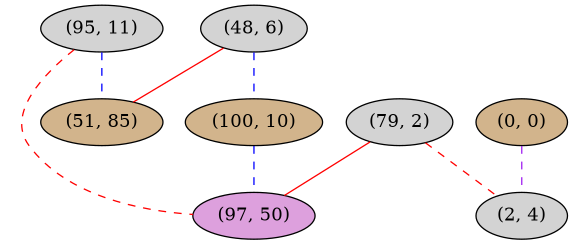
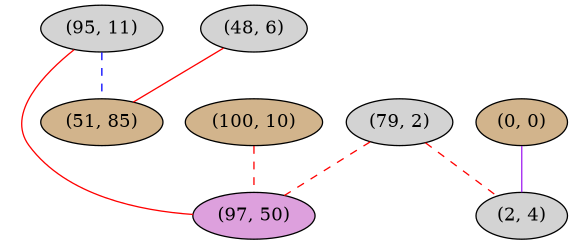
(254, 76) -> none
(53, 169) -> (53, 169)
(254, 169) -> (254, 169)
(327, 169) -> (327, 169)
(522, 169) -> (522, 169)
